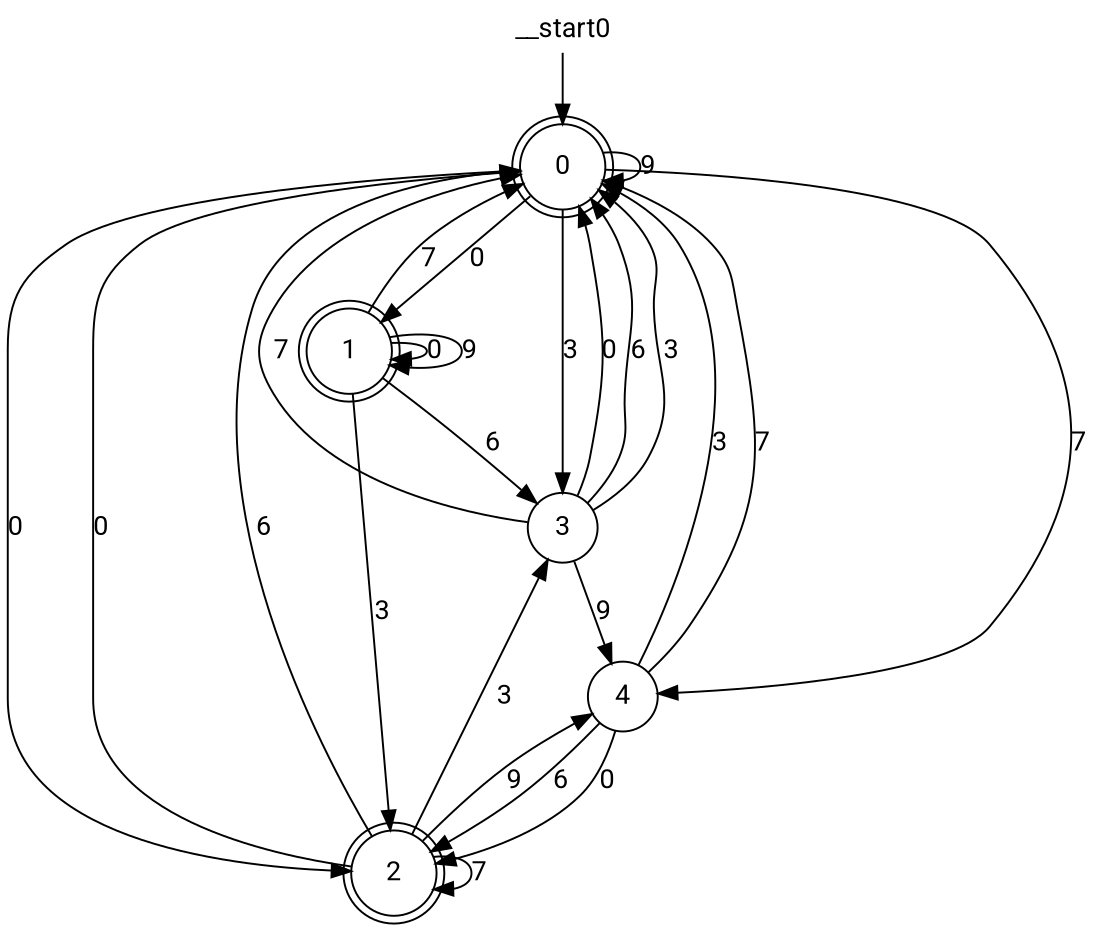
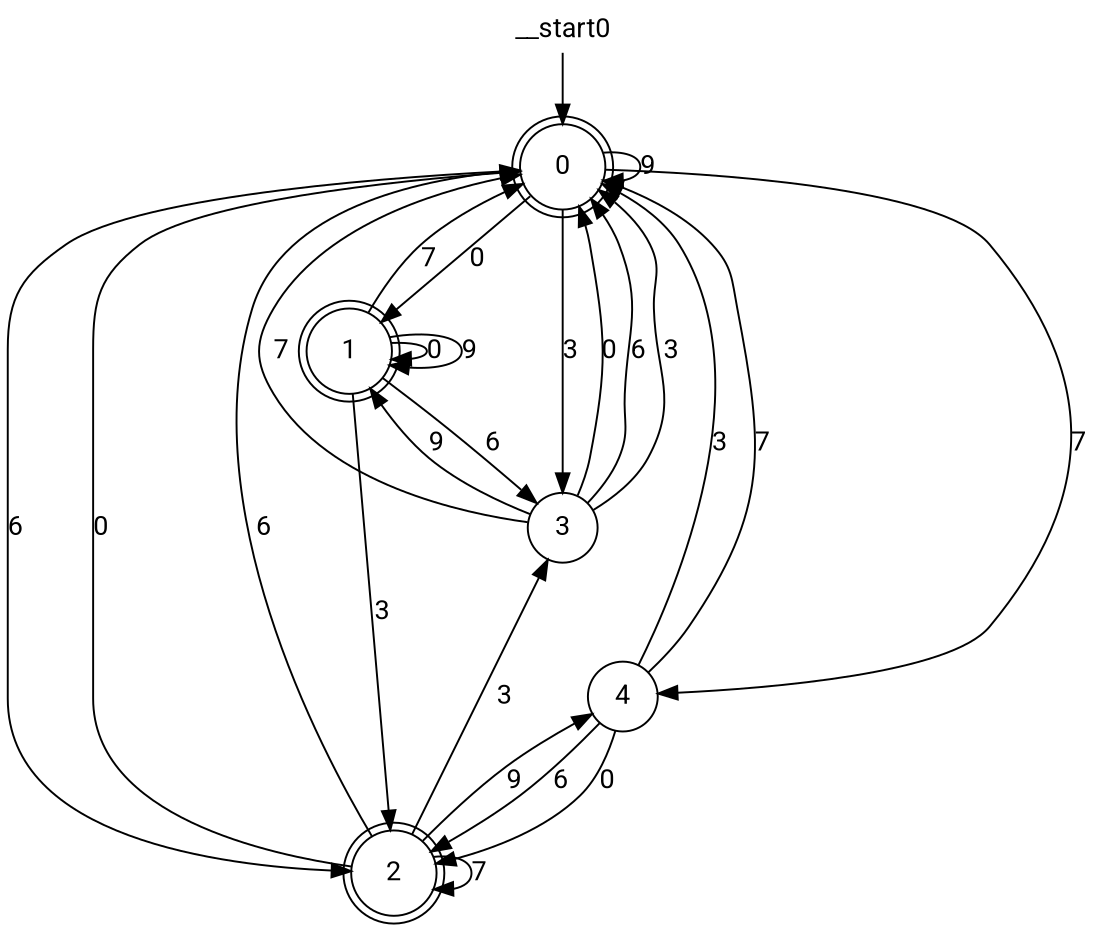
(16, 528) -> (16, 528)
(589, 603) -> (447, 471)
